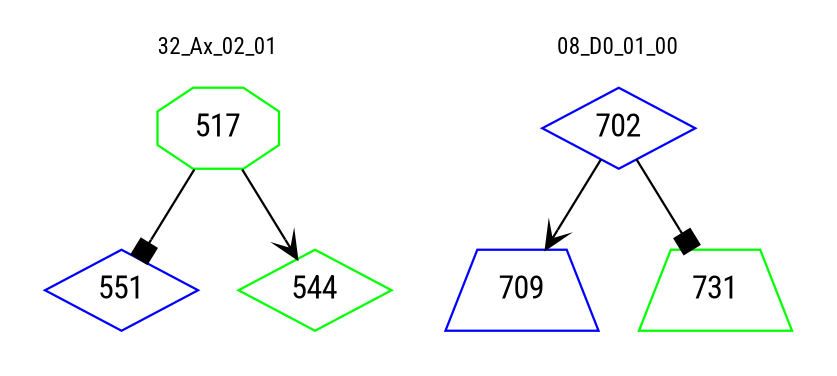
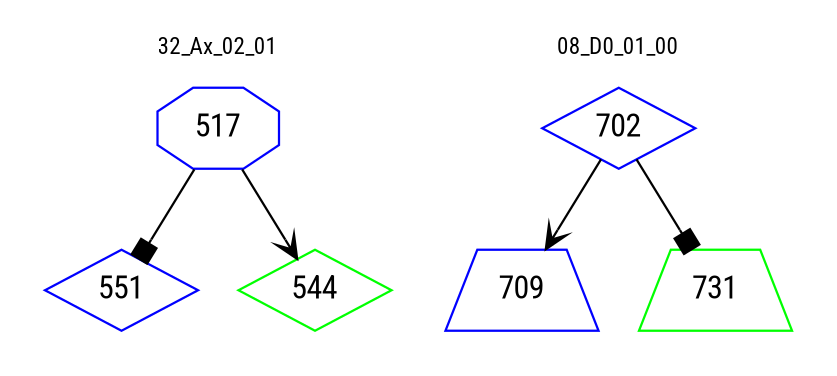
(218, 128) -> (218, 128)
